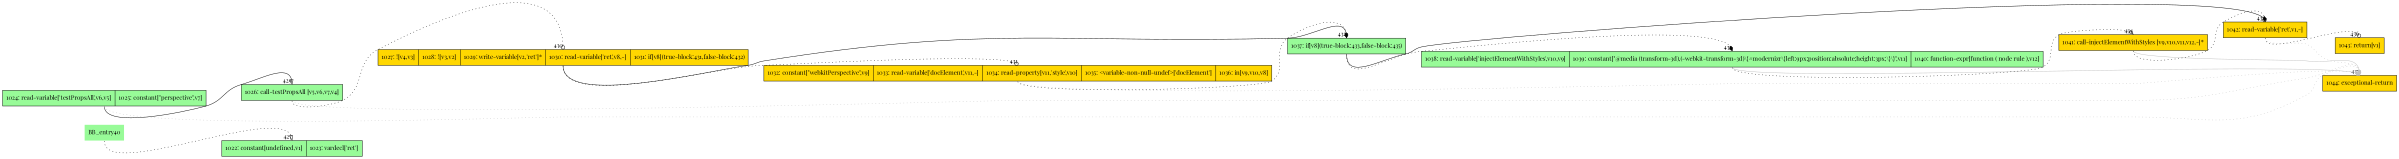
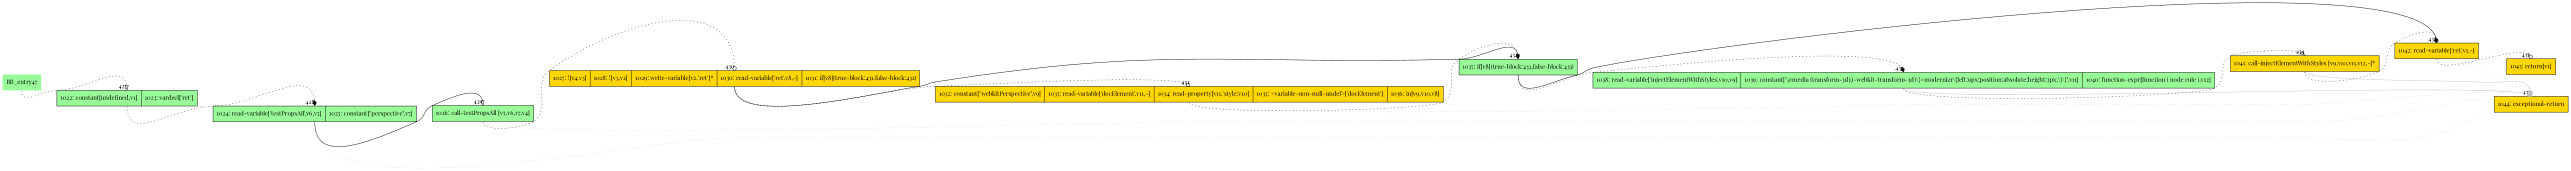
none -> (219, 105)
(104, 133) -> (22, 82)
